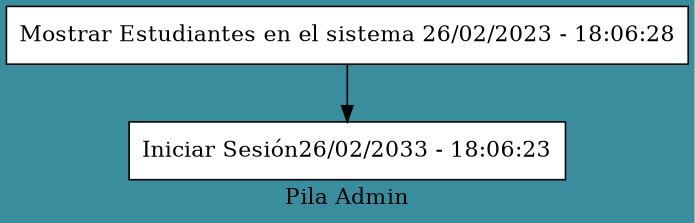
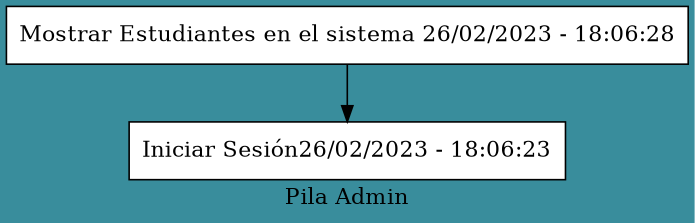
(347, 151) -> (347, 151)
